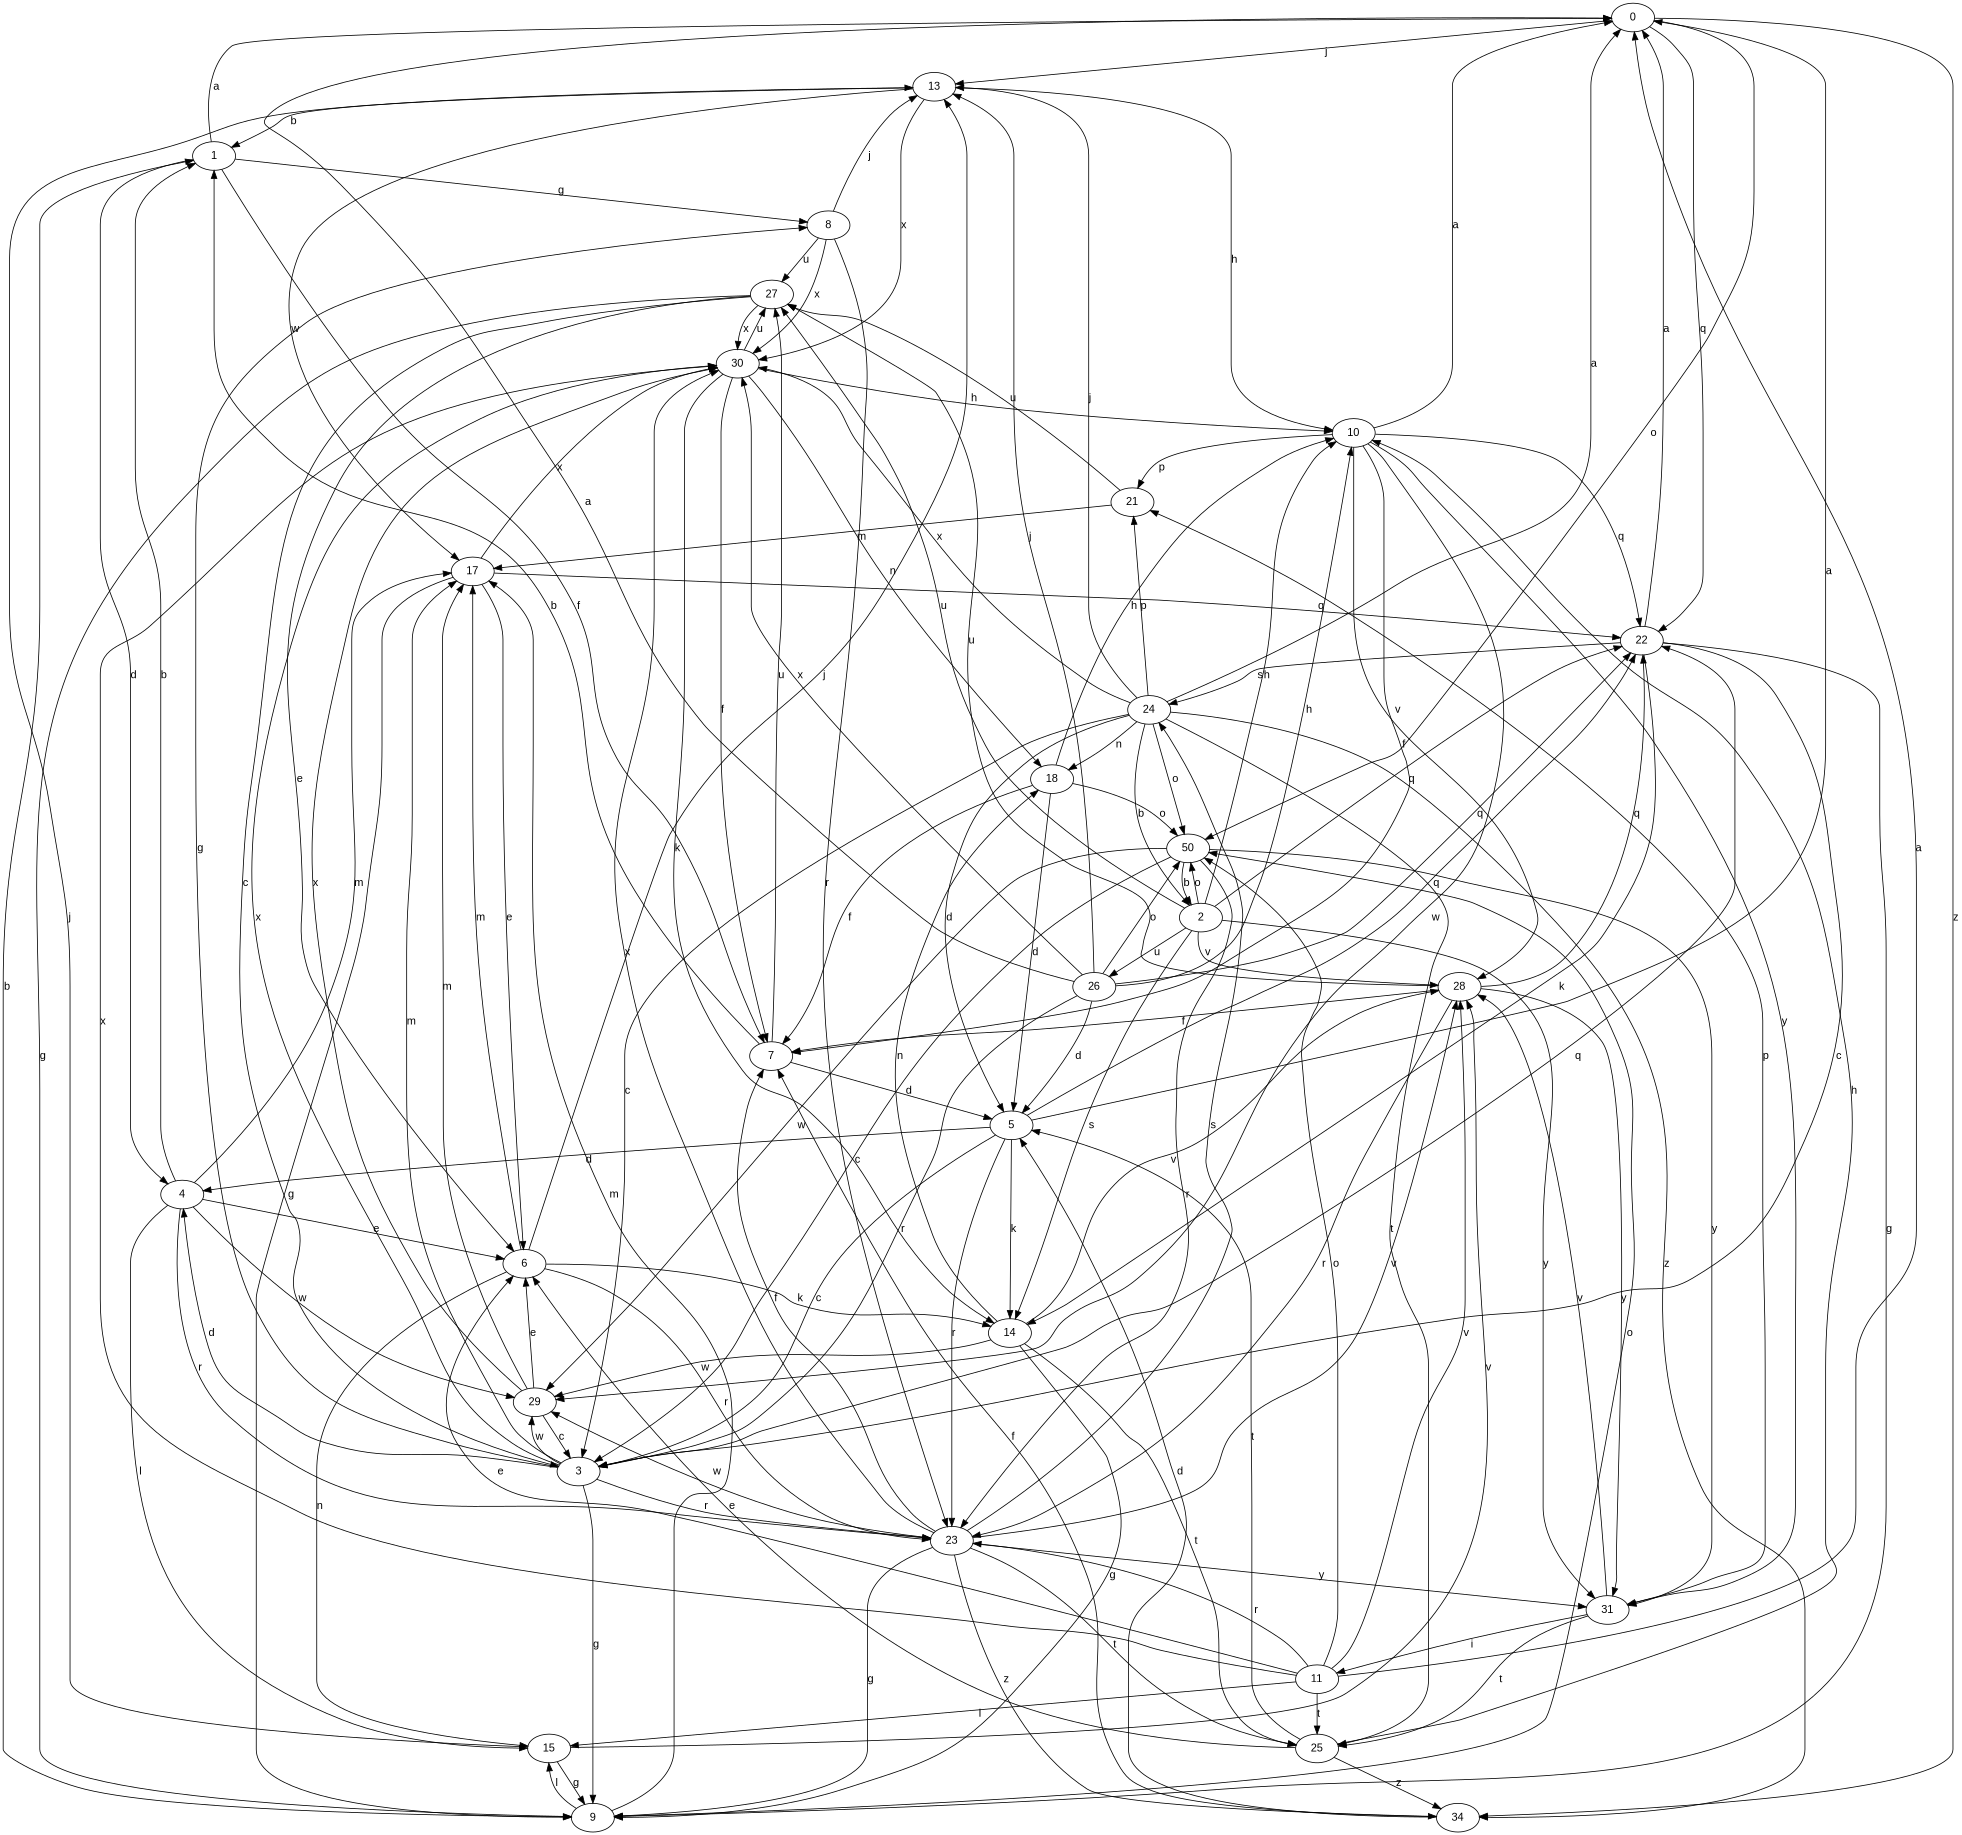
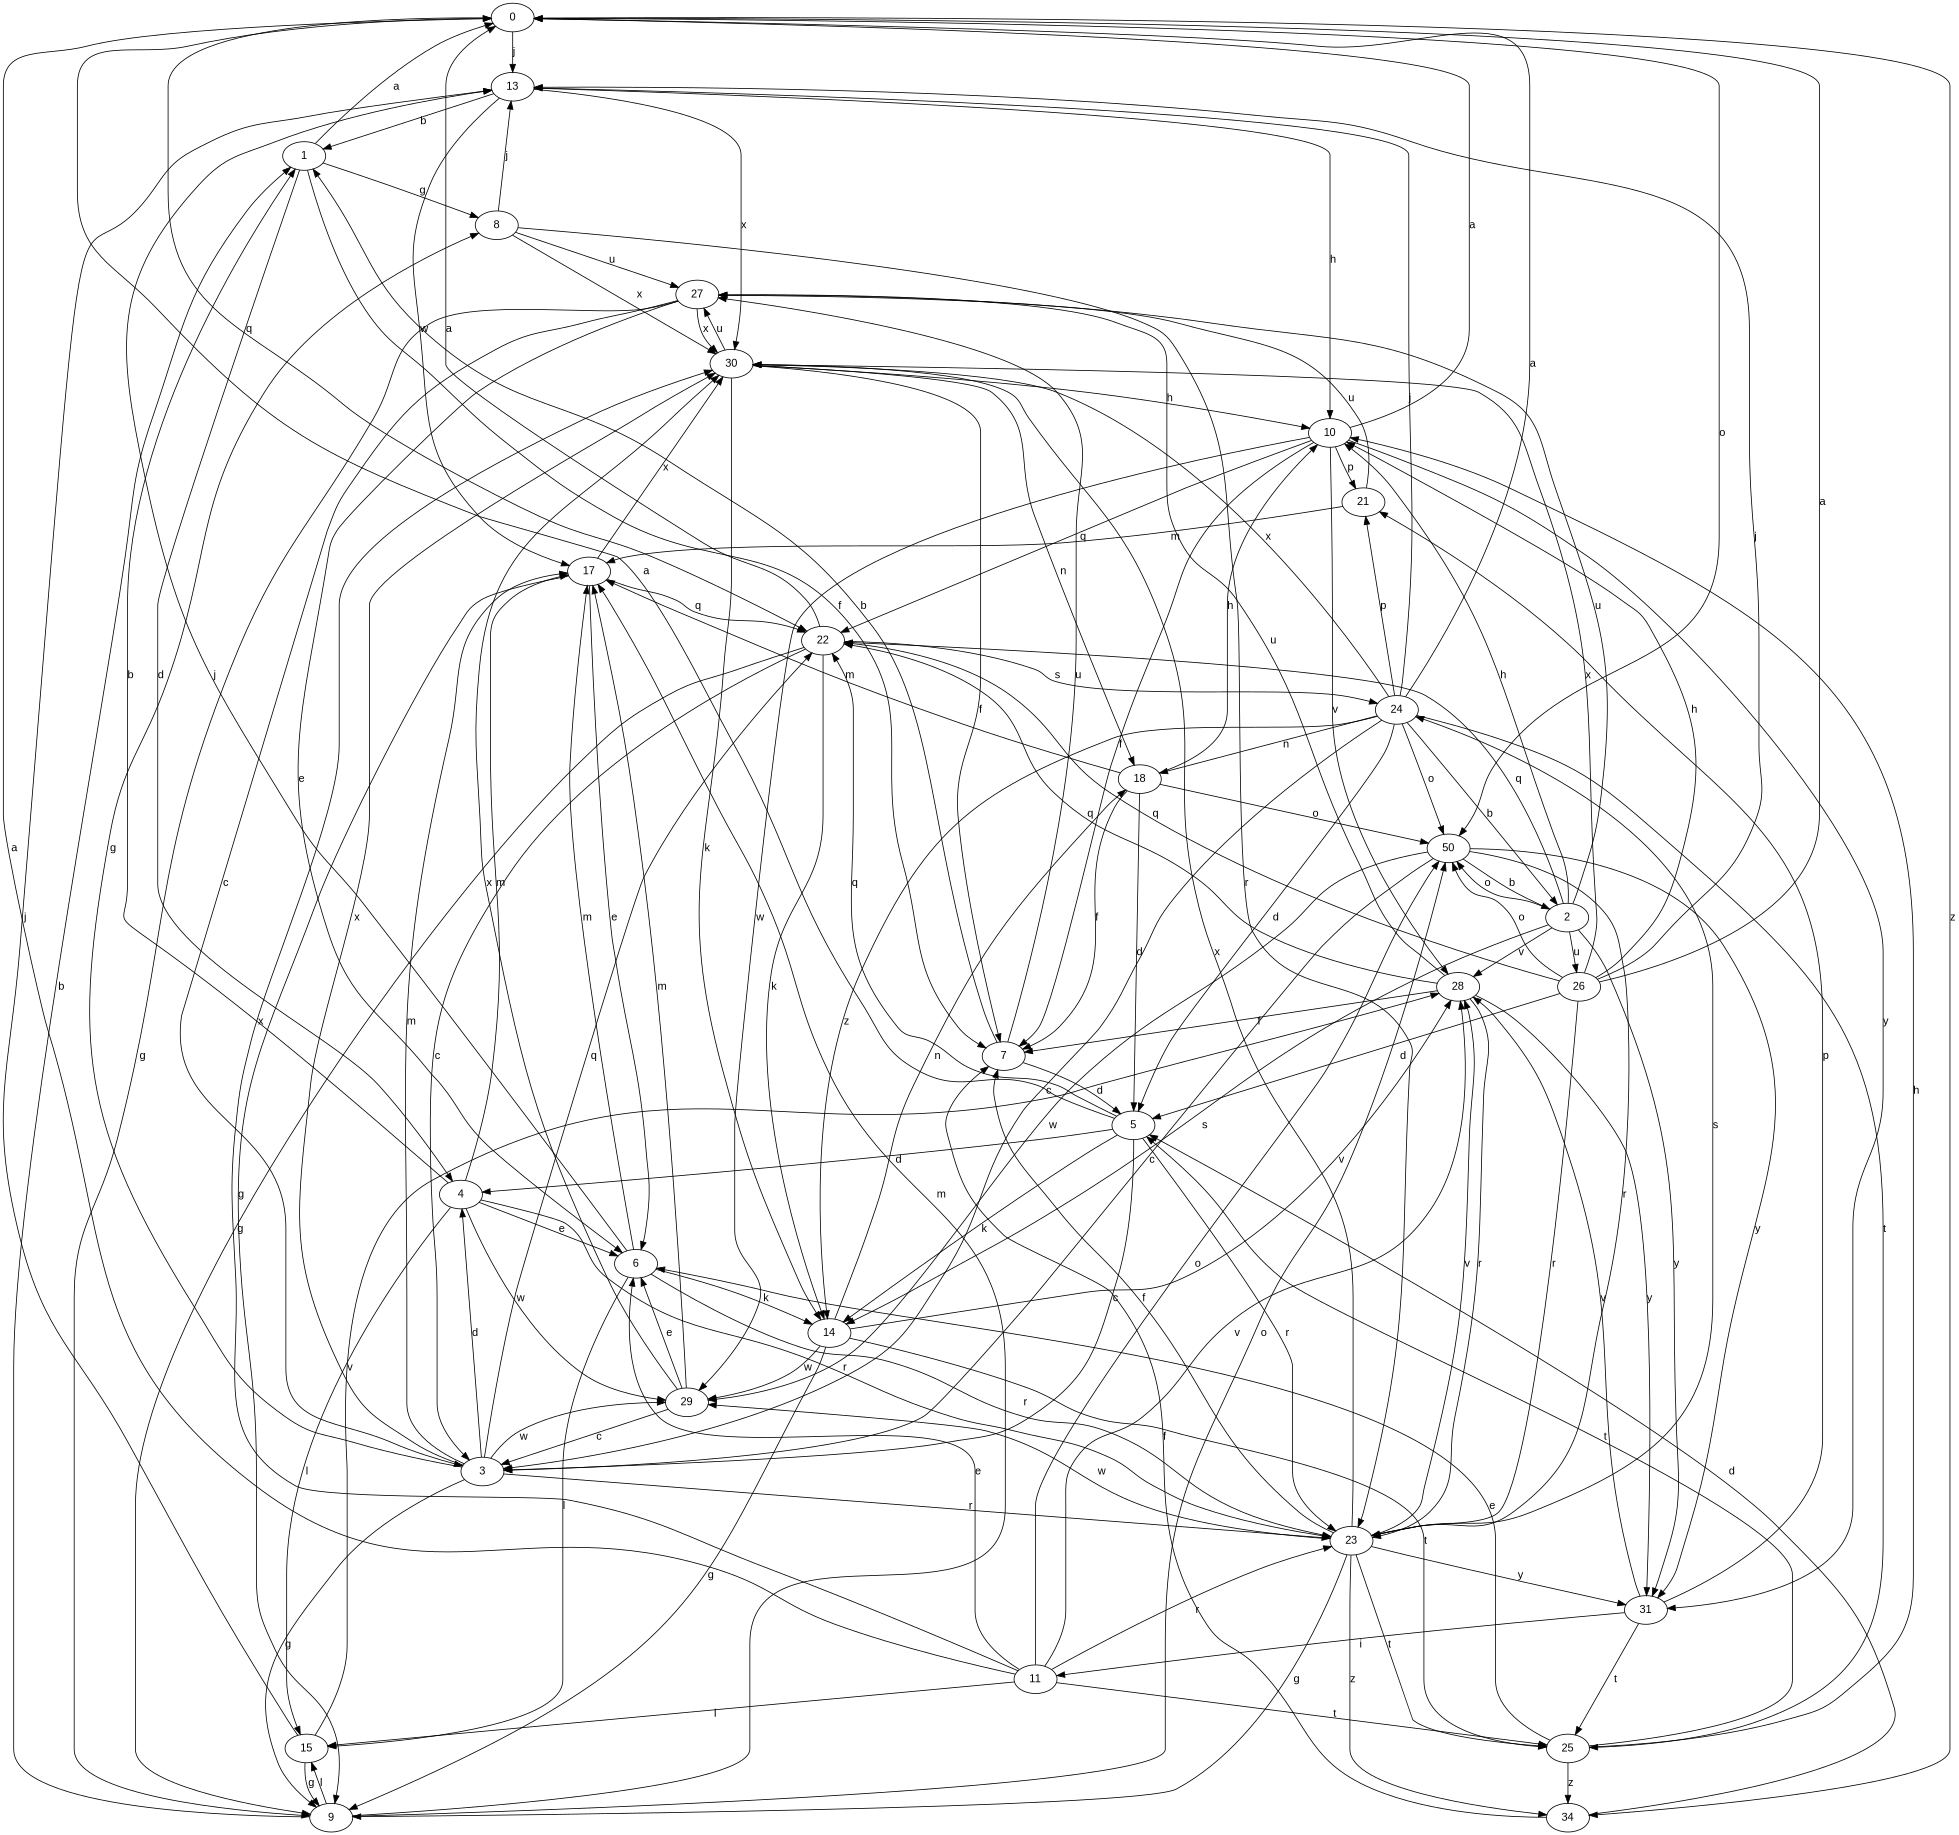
none -> (863, 688)
(1665, 1245) -> (931, 852)
(879, 1270) -> (1543, 1320)
(320, 1506) -> (564, 1506)
